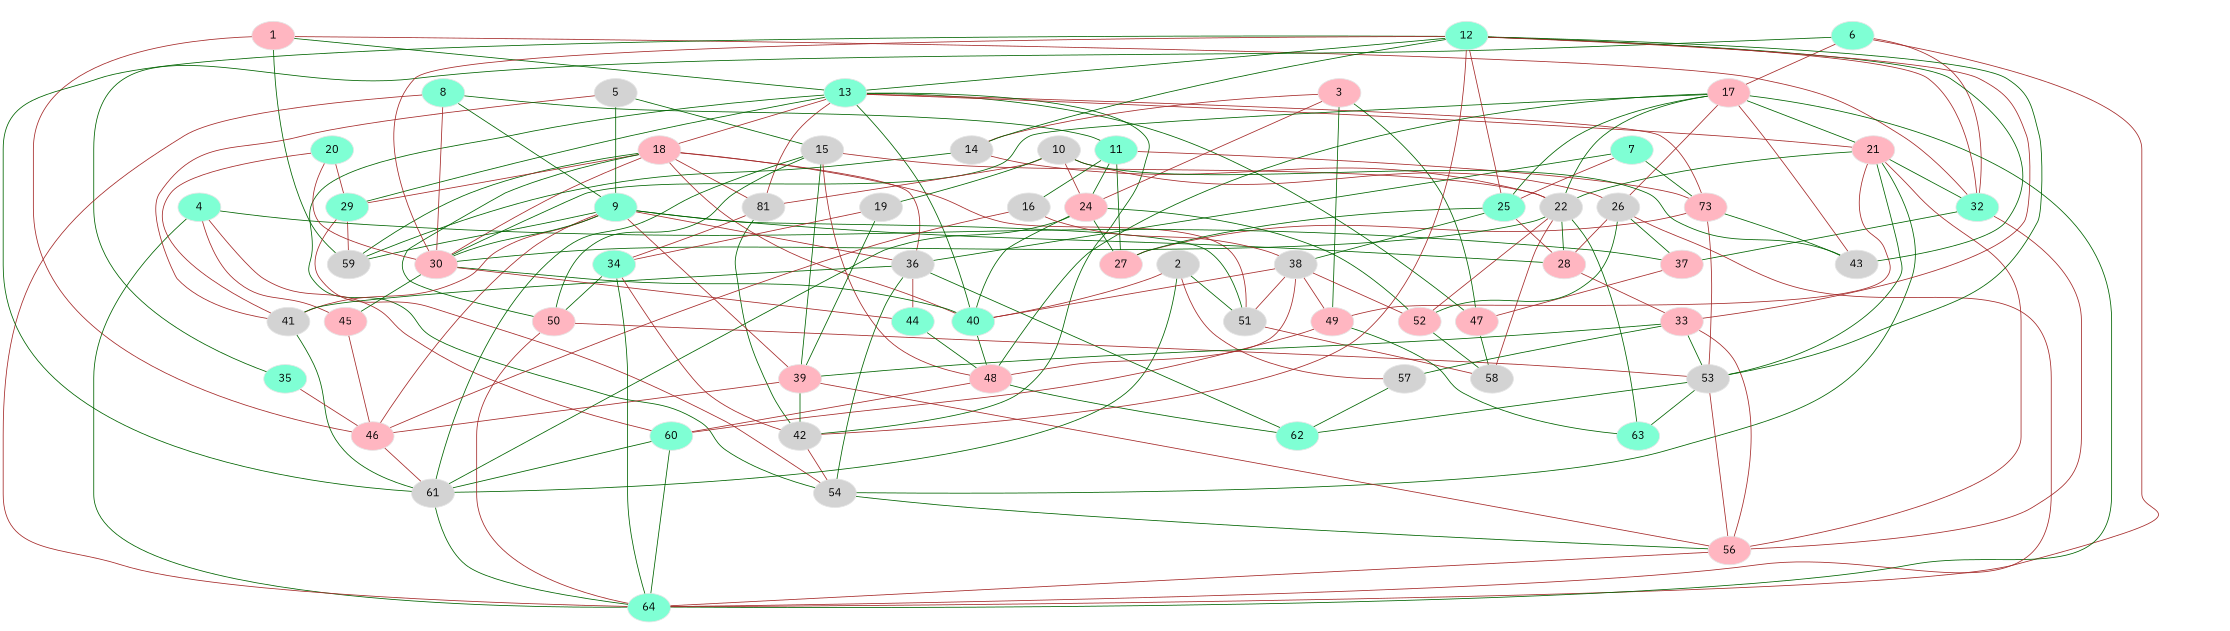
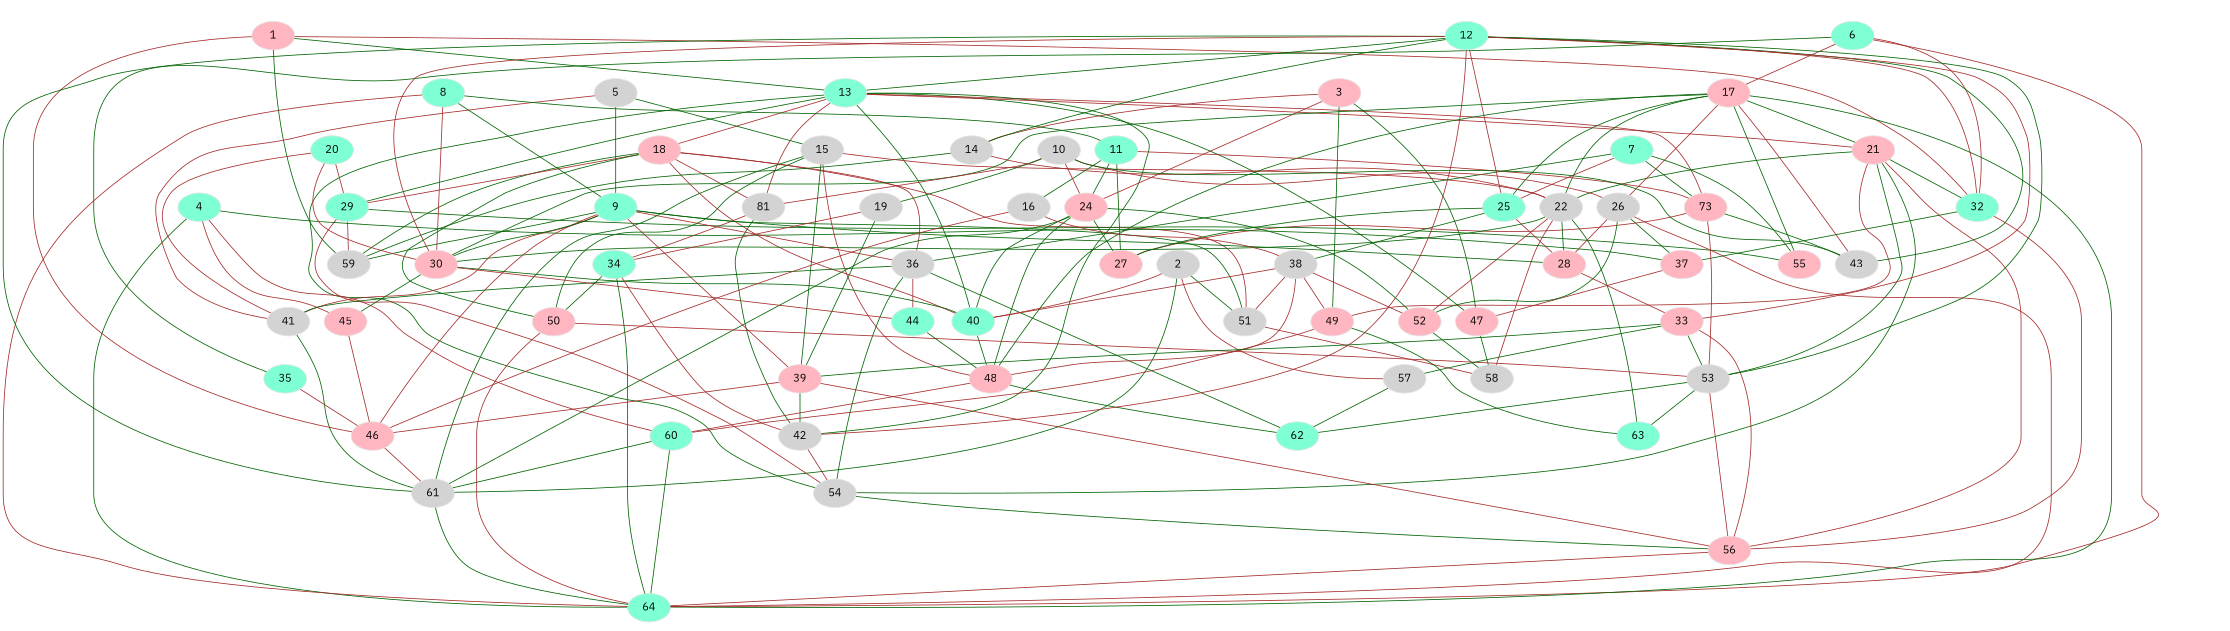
(539, 204) -> none
none -> (1799, 264)
none -> (1020, 284)
